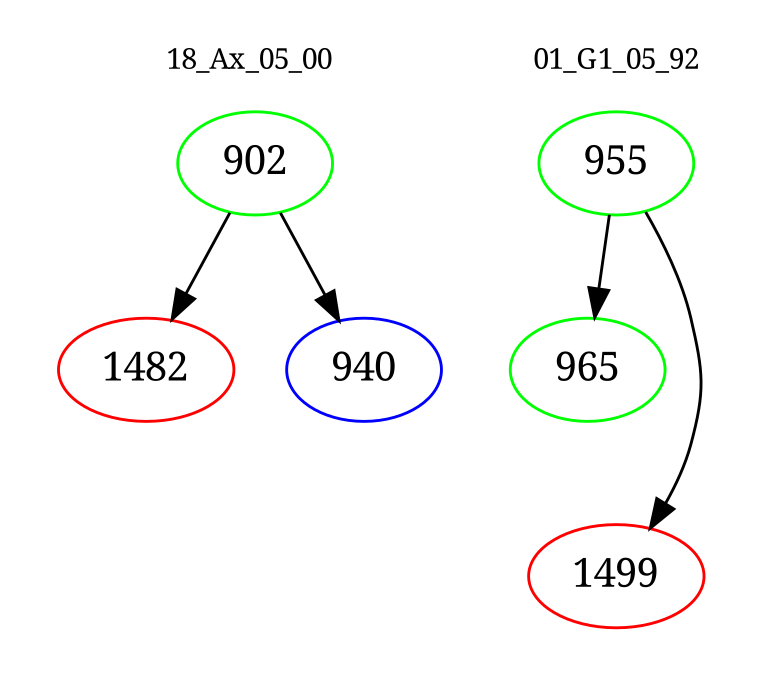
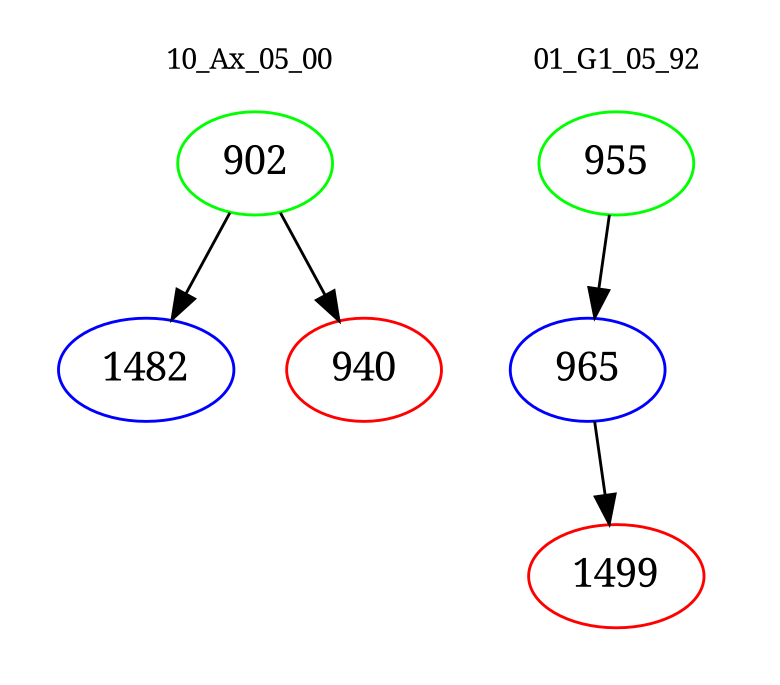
(249, 62) -> (249, 62)
(699, 356) -> (600, 458)
(146, 370) -> (146, 370)
(364, 370) -> (364, 370)
(588, 370) -> (588, 370)
